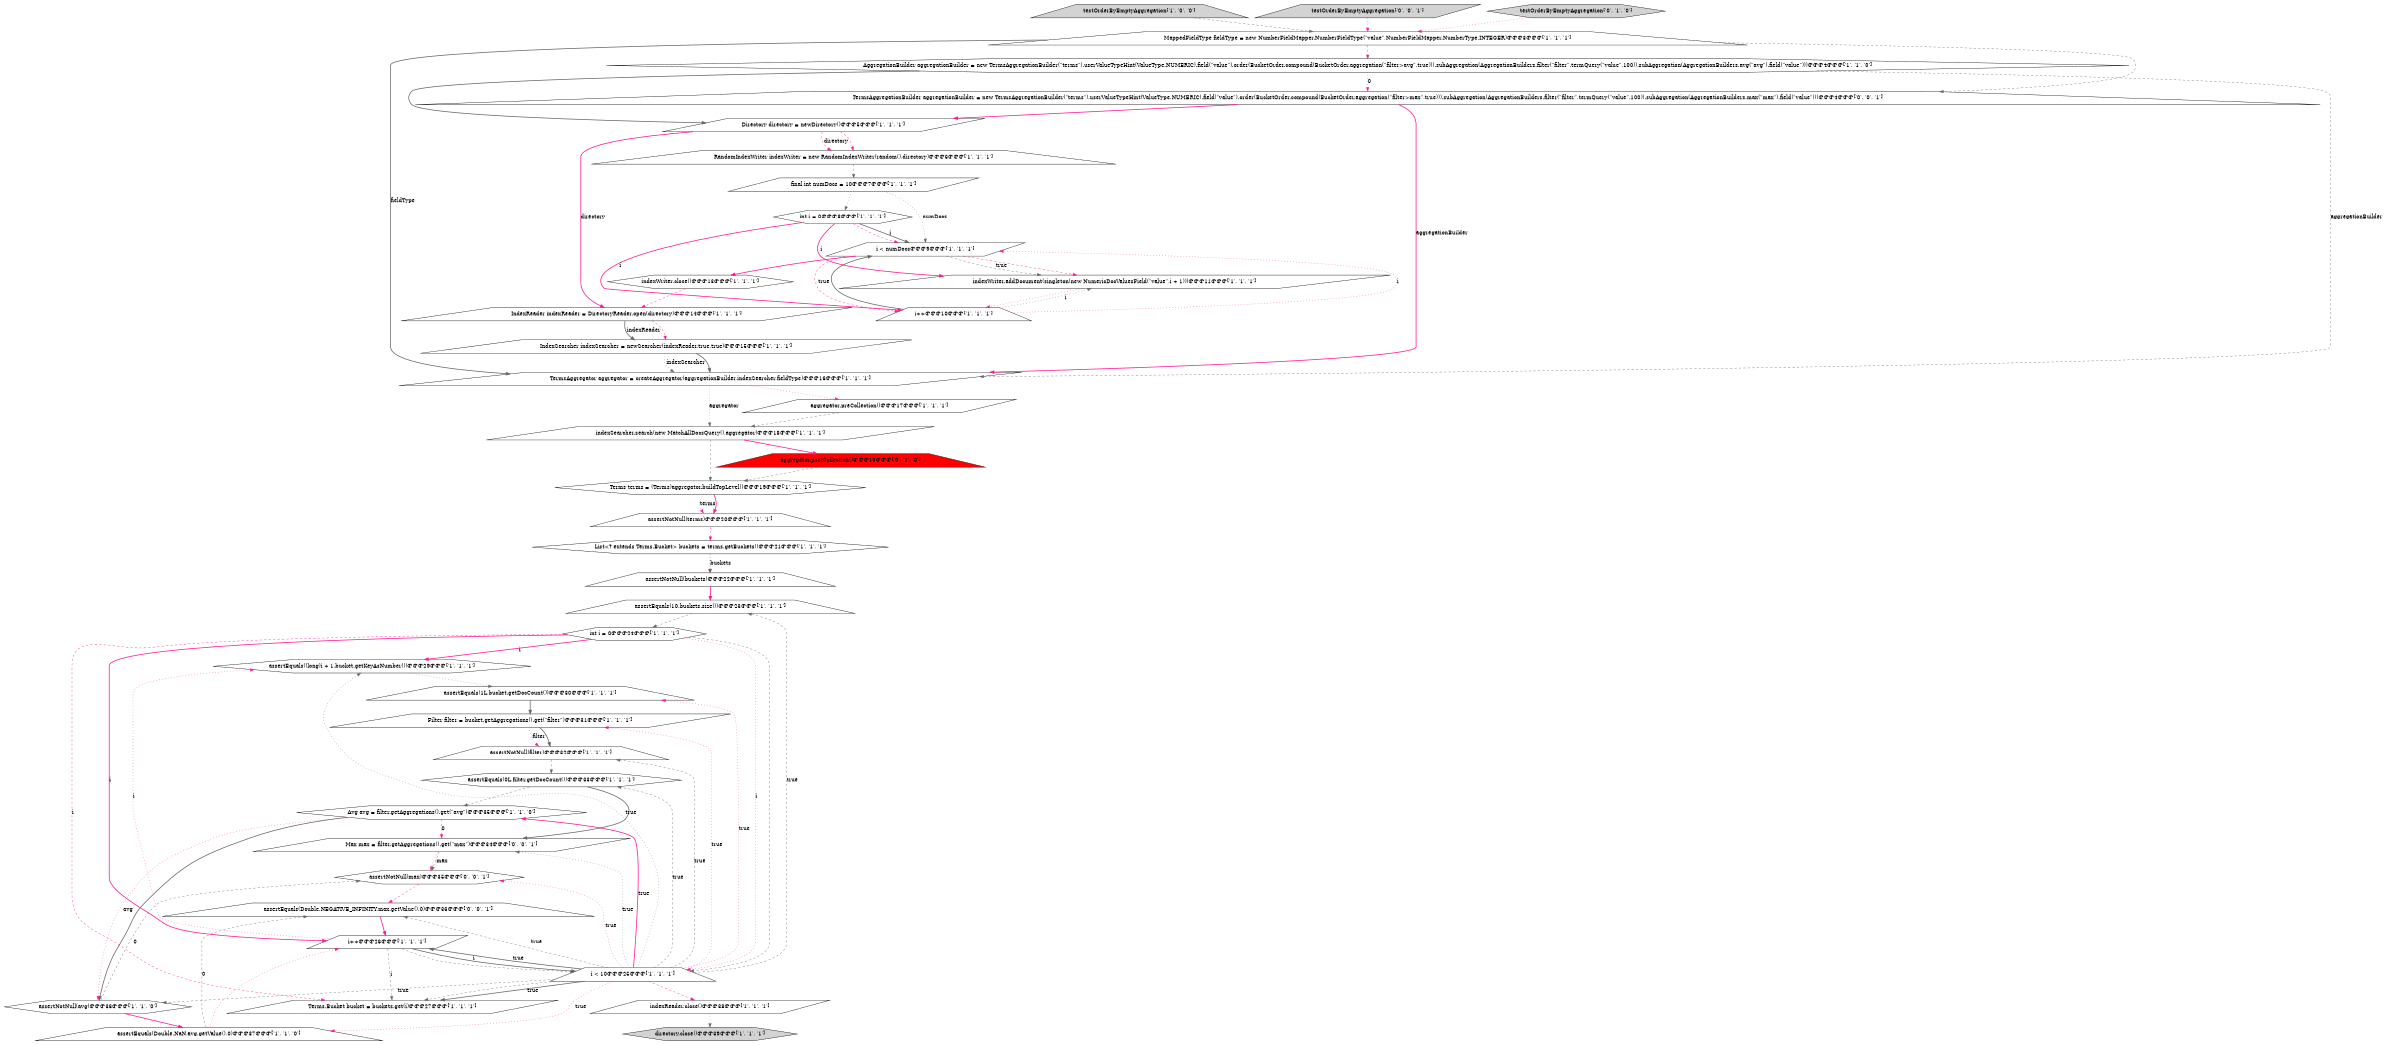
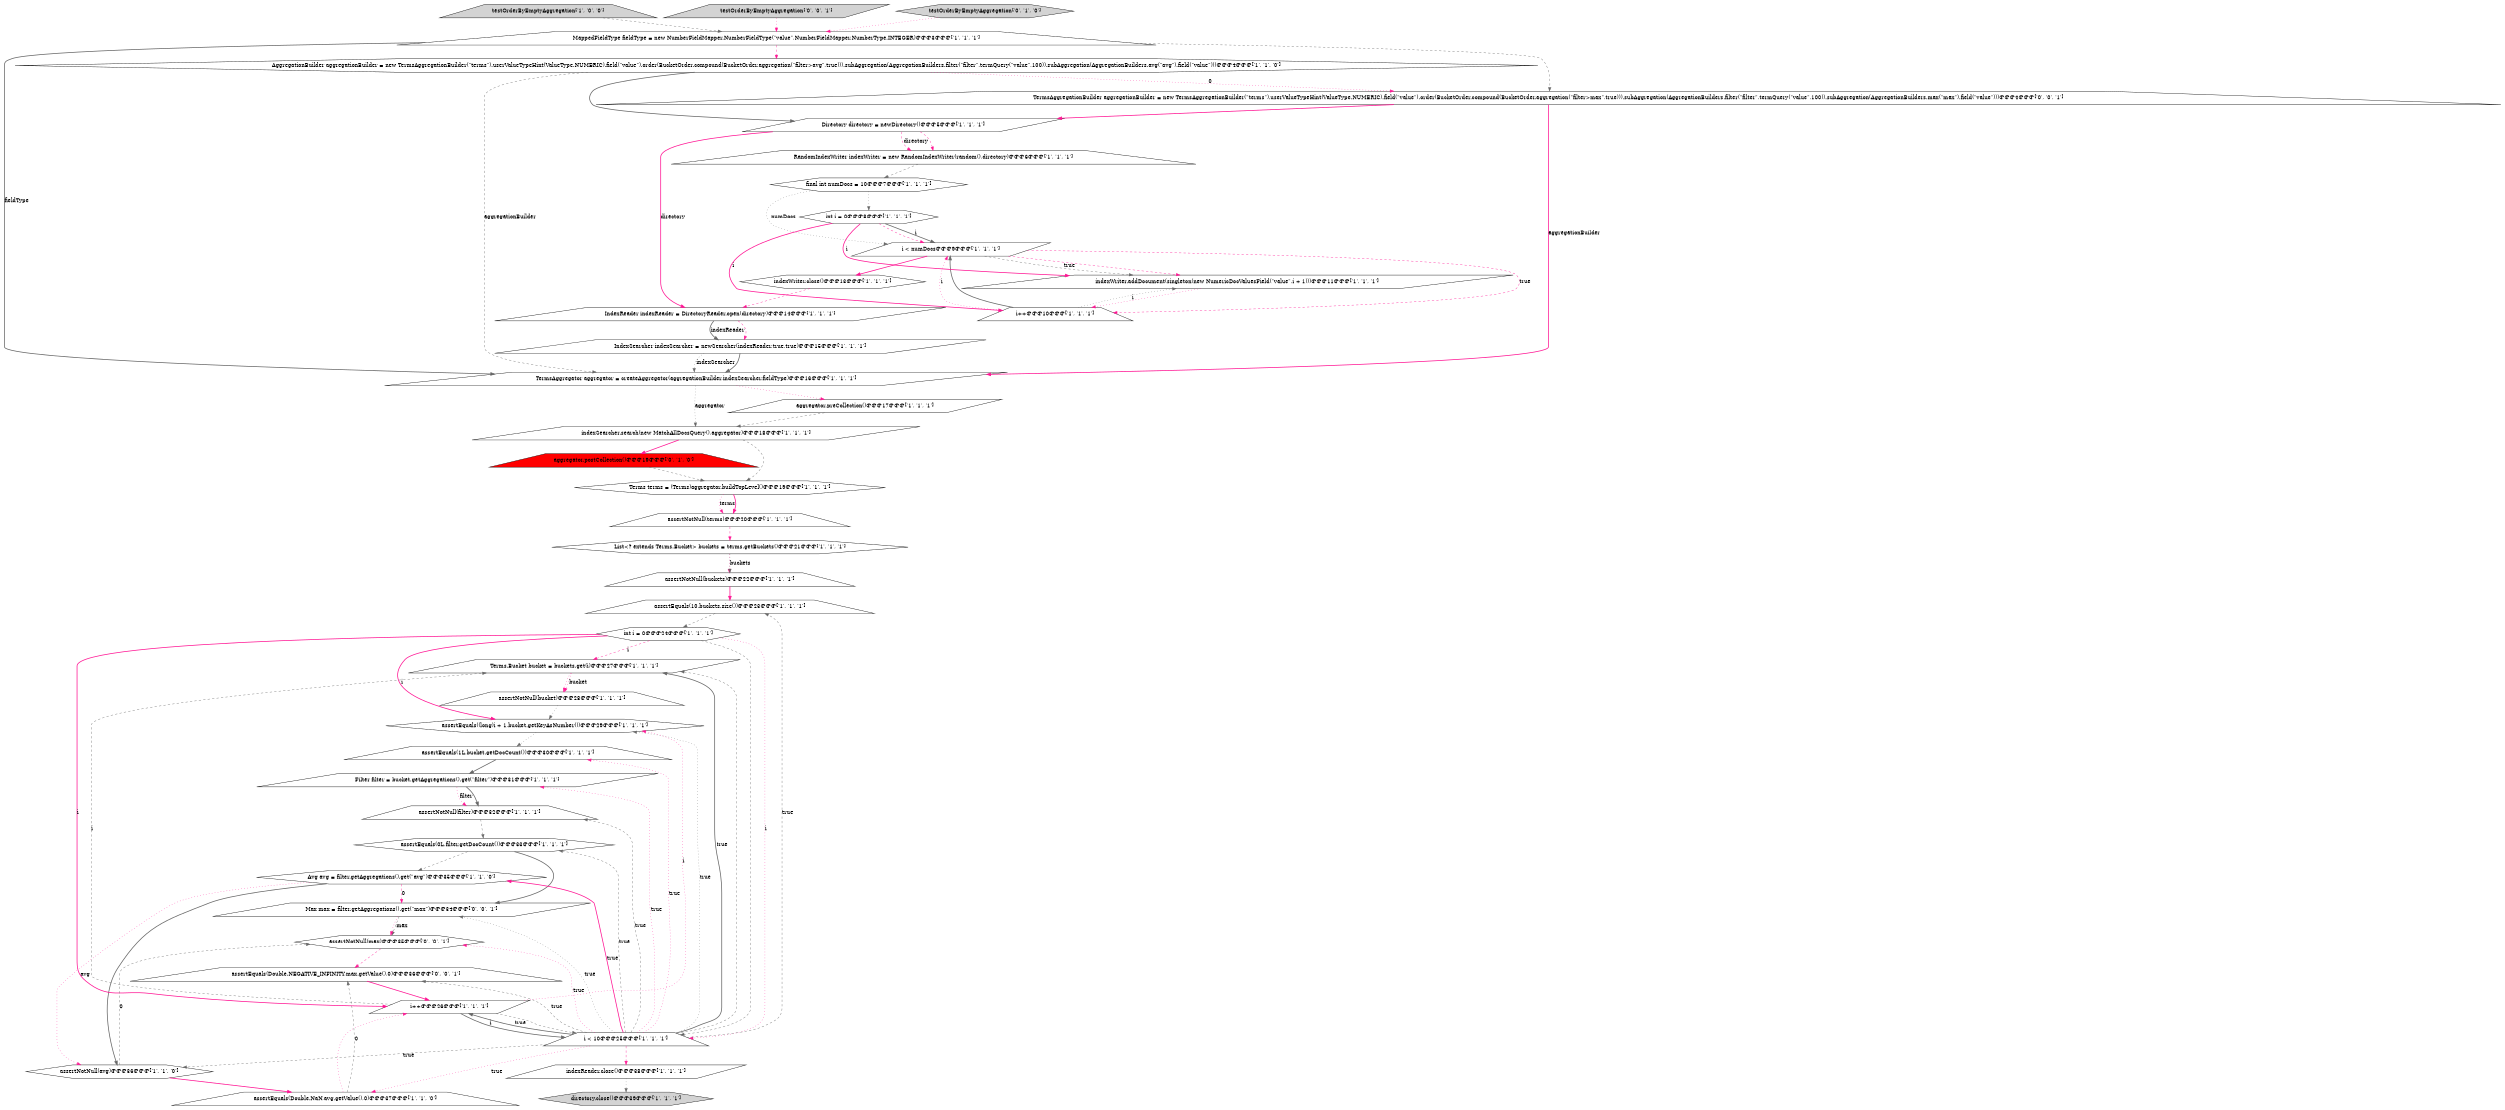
(854, 185) -> (869, 185)
none -> (562, 699)
